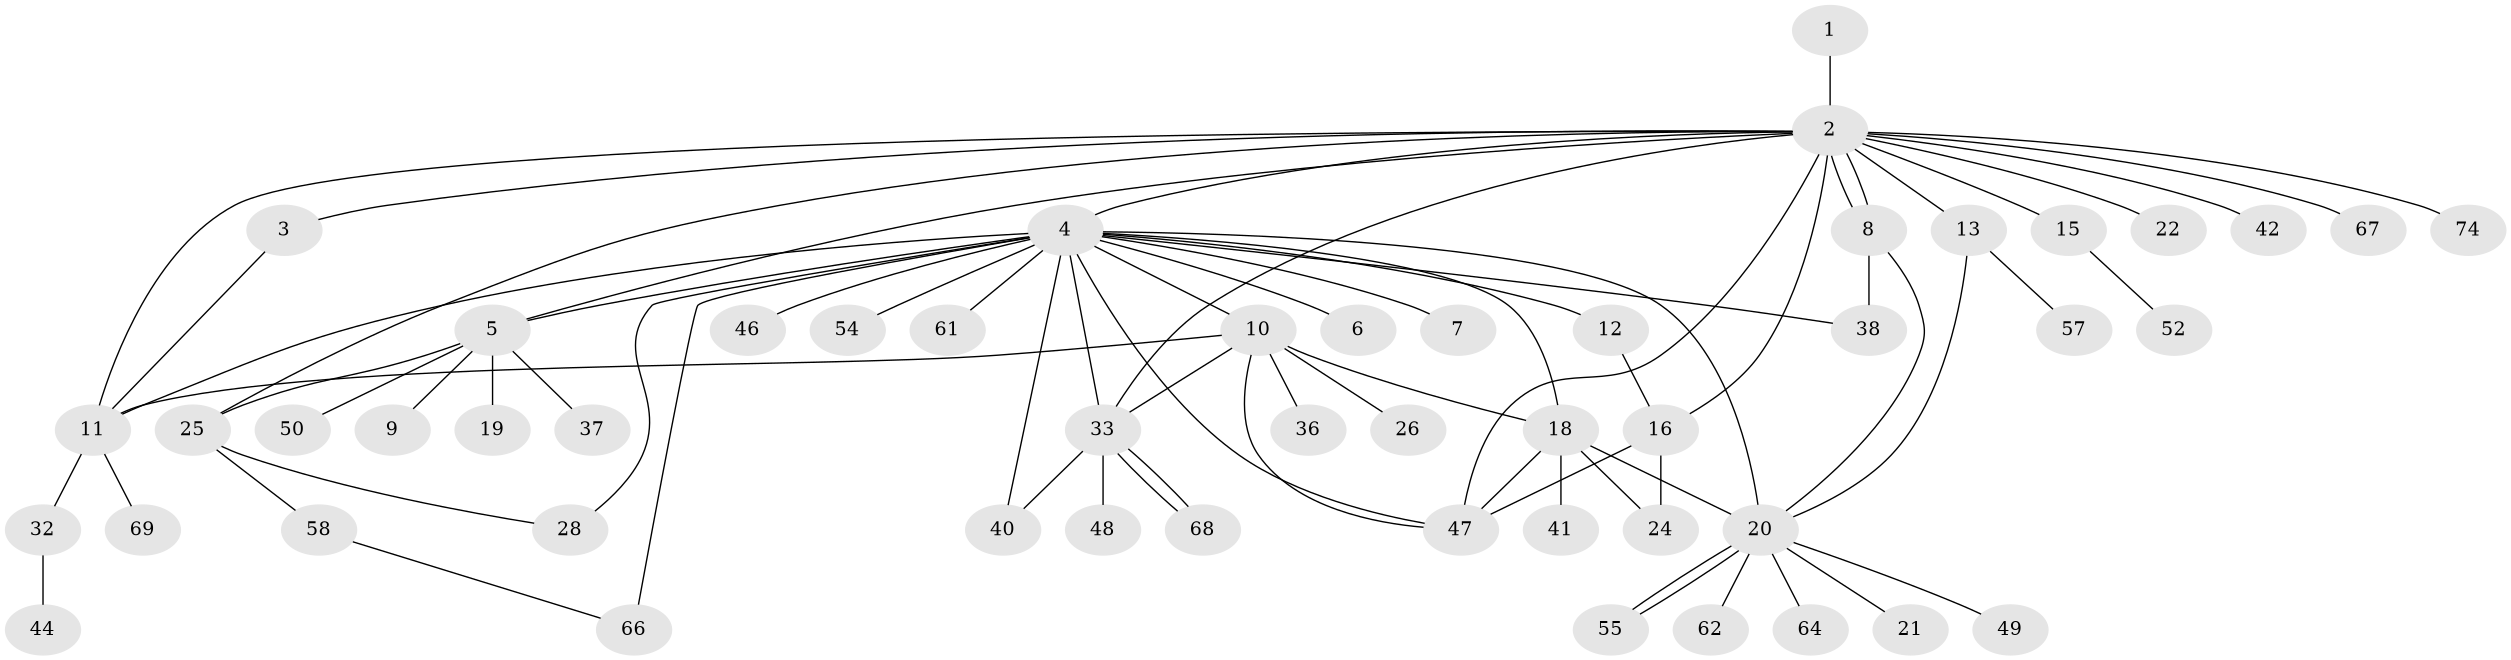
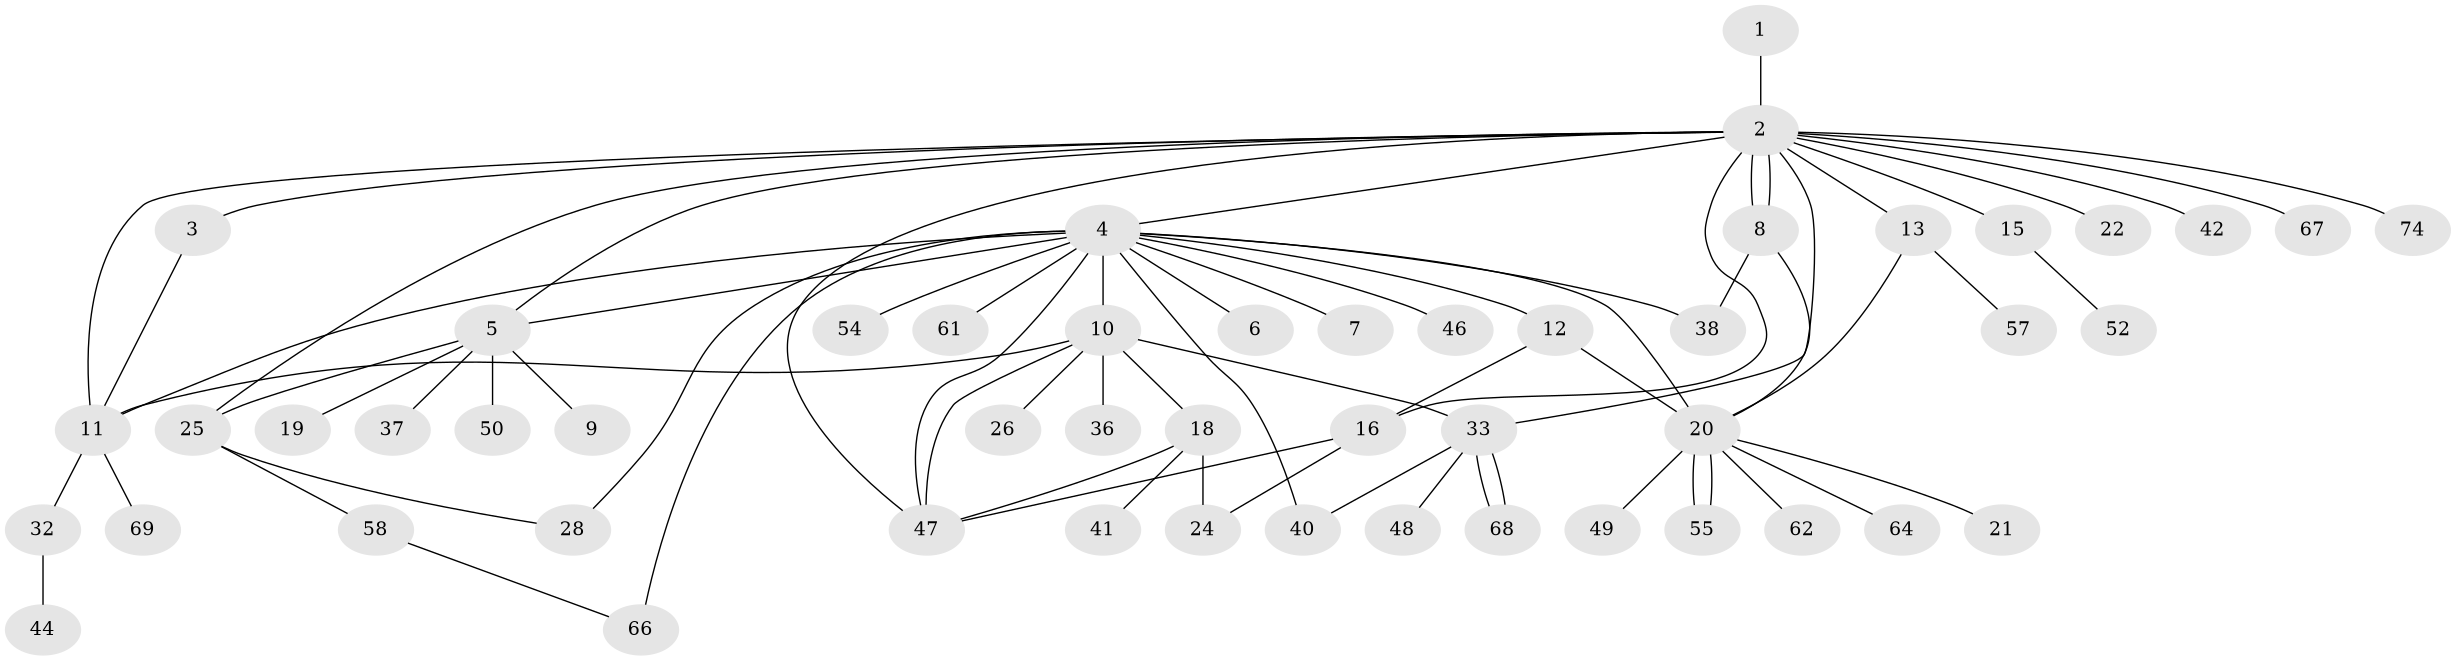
(1366, 260) -> none
(1084, 330) -> none
(1650, 475) -> (1629, 380)
